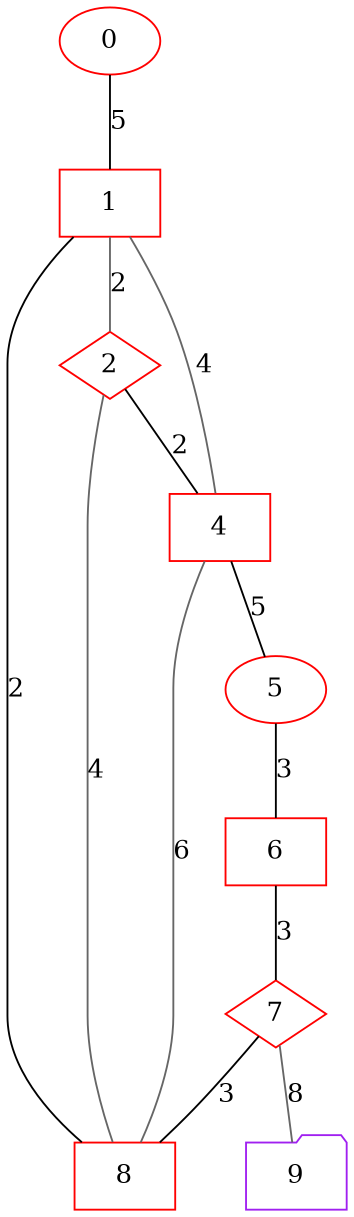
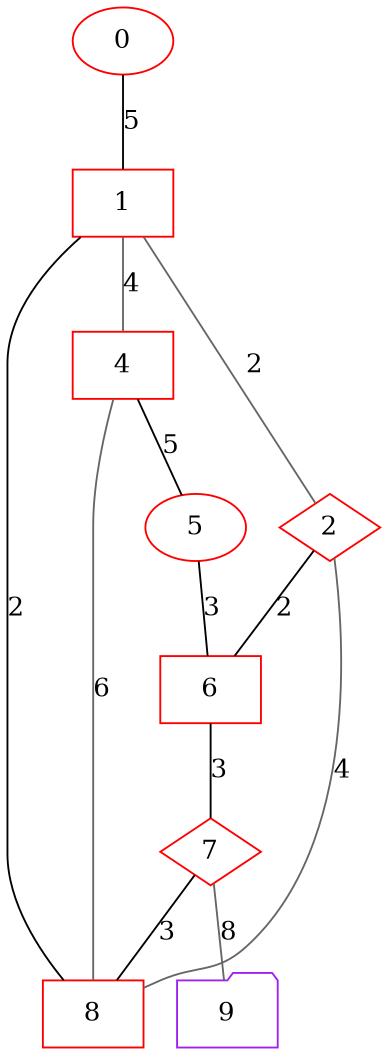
(161, 441) -> (274, 603)
